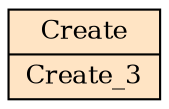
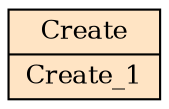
(84, 76) -> (84, 76)
